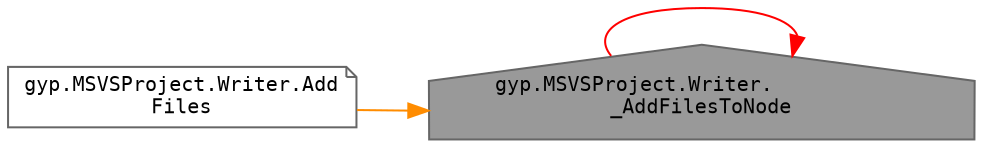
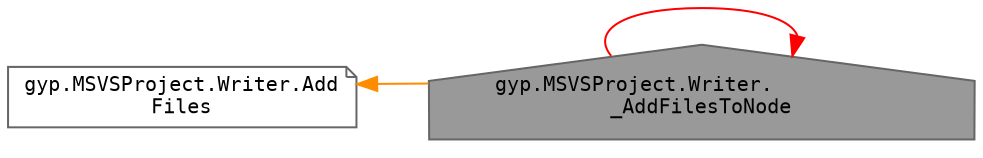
(383, 110) -> (403, 84)
